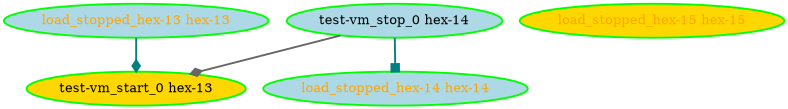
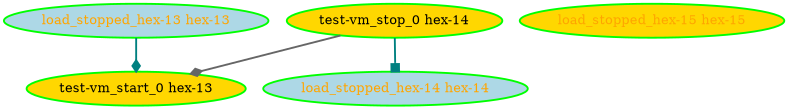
(395, 21) -> (395, 21)
